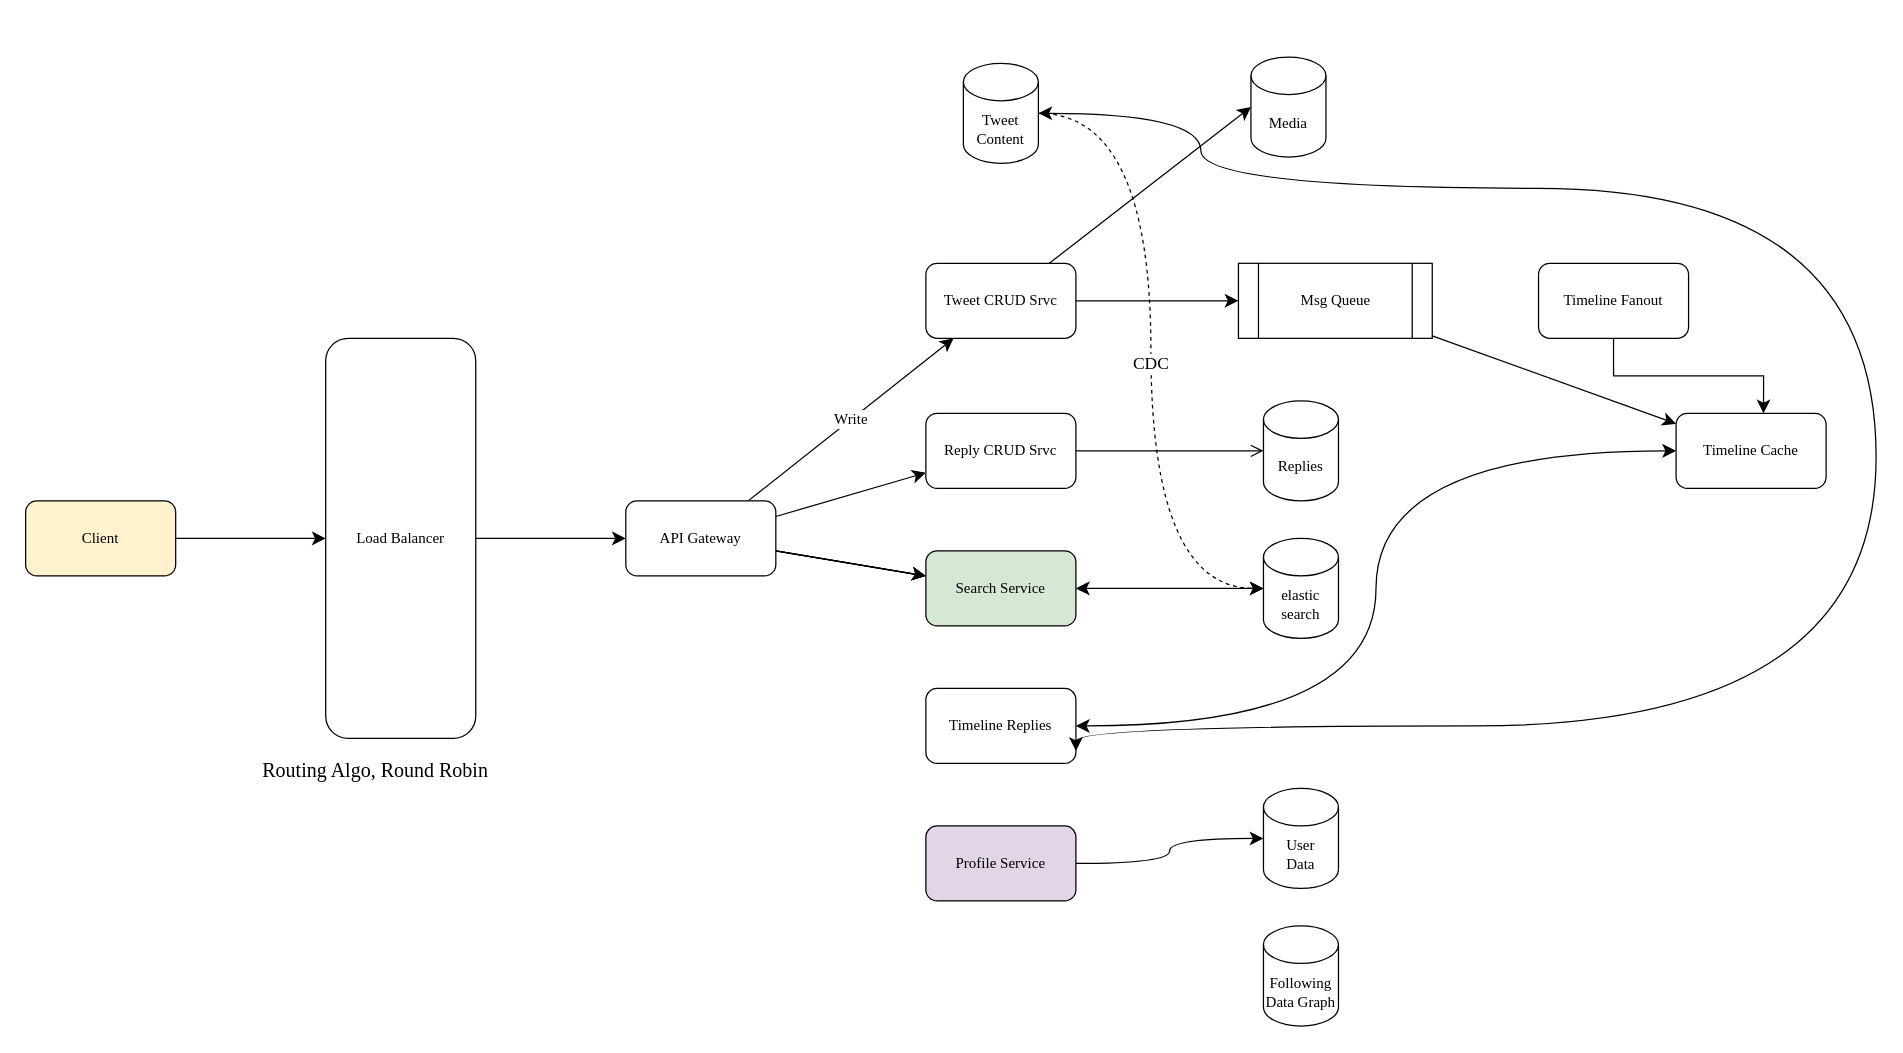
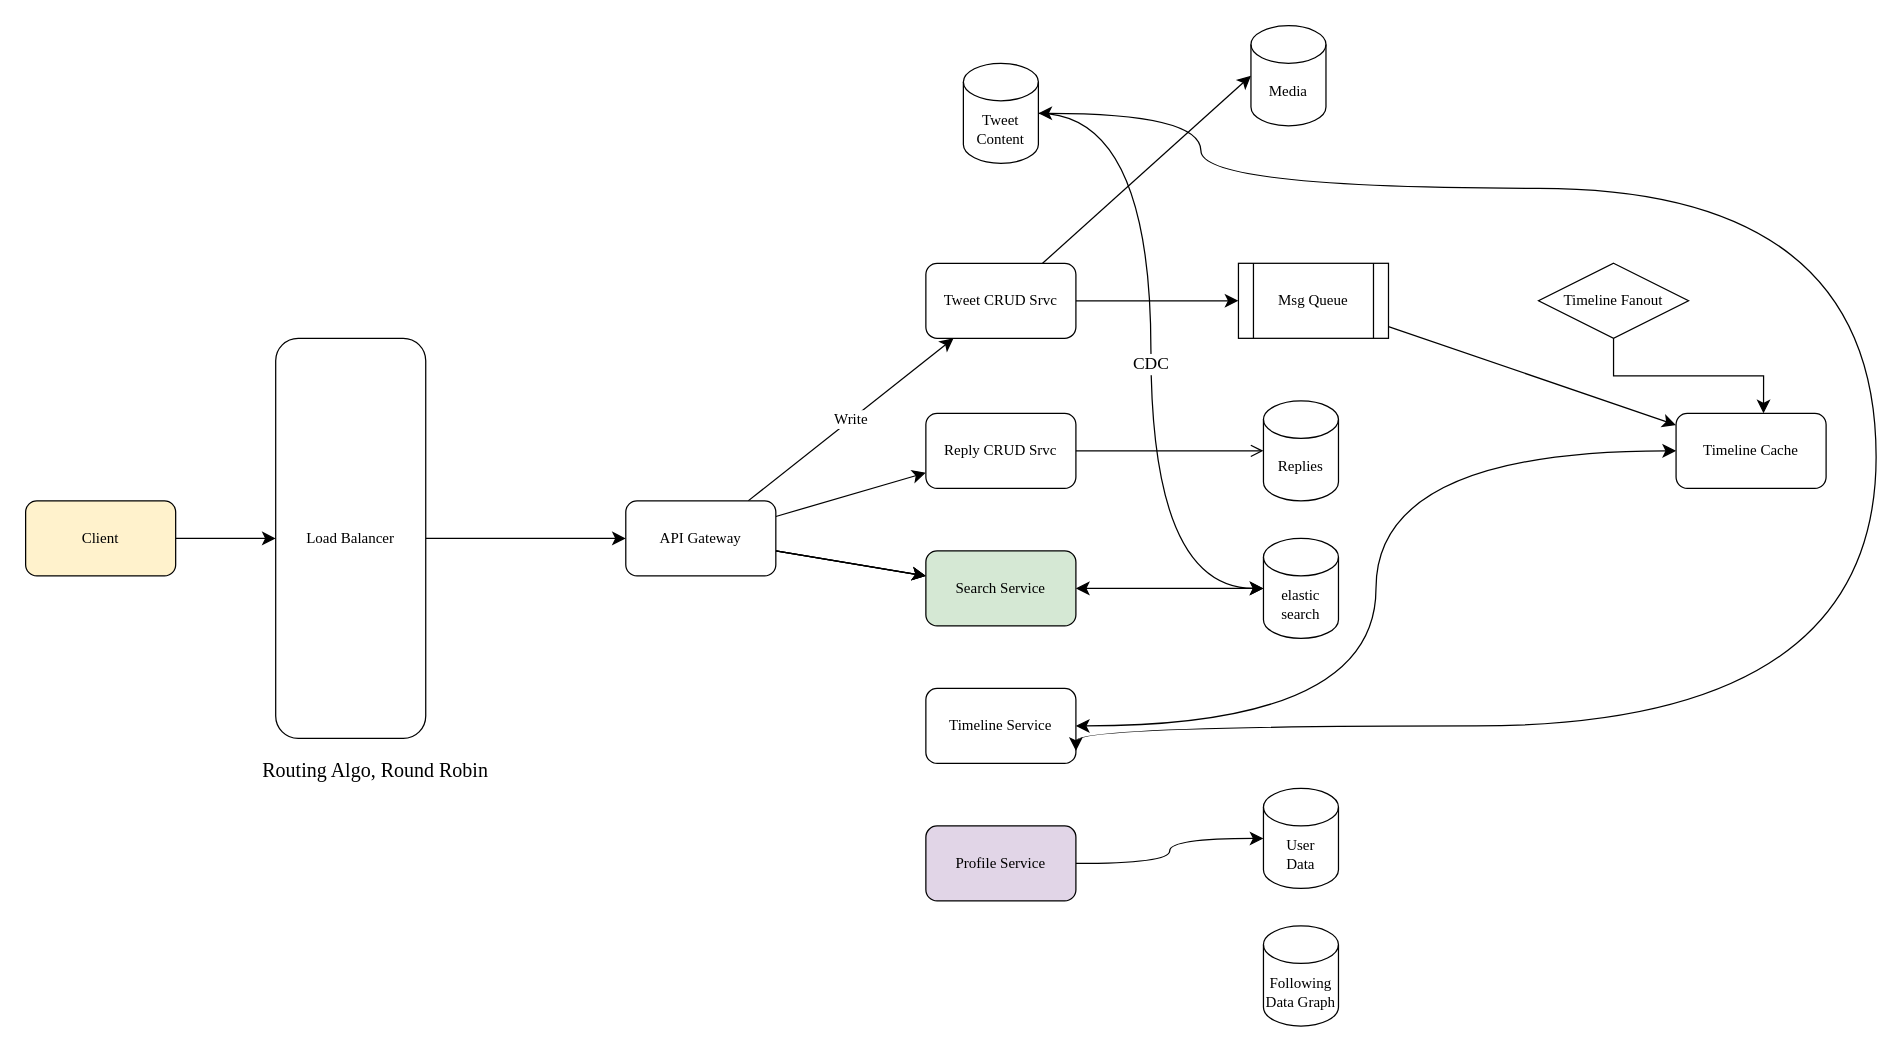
(1288, 107) -> (1288, 76)
(1137, 215) -> (1137, 215)
(1335, 301) -> (1313, 301)
(1613, 301) -> (1613, 301)
(401, 538) -> (351, 538)
(1237, 588) -> (1237, 588)
(1001, 726) -> (1001, 726)
